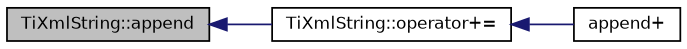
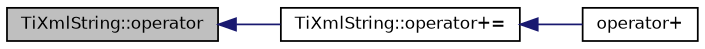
(108, 24) -> (113, 24)
(627, 24) -> (640, 24)
